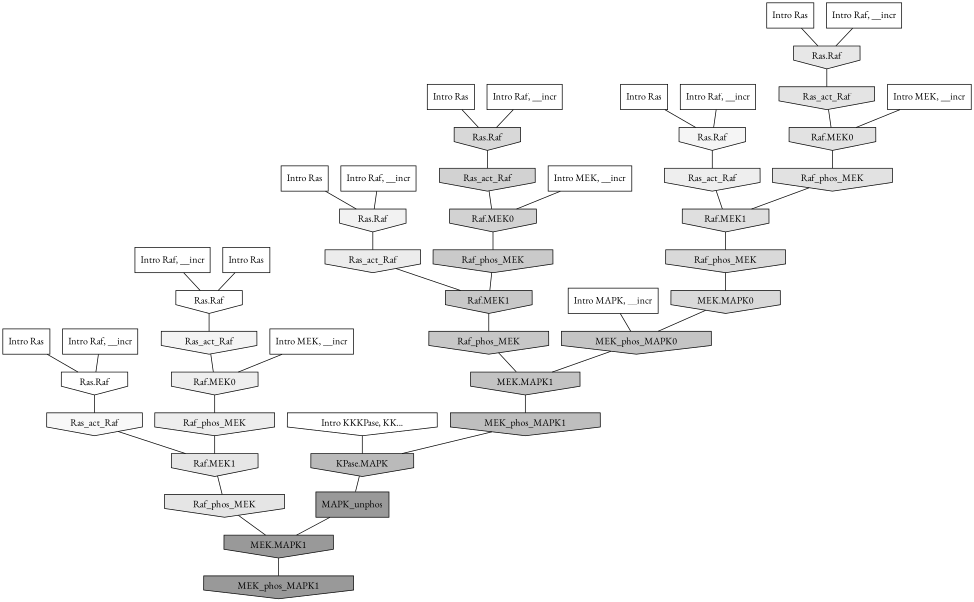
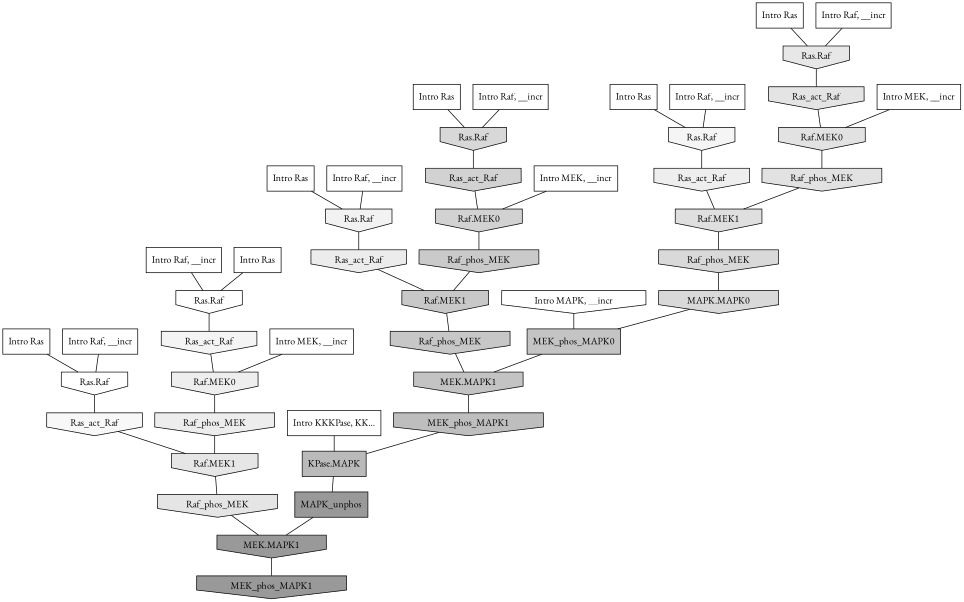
(613, 301) -> (574, 301)
(726, 301) -> (719, 301)
(636, 342) -> (574, 342)
(362, 423) -> (334, 423)
(362, 464) -> (334, 464)
